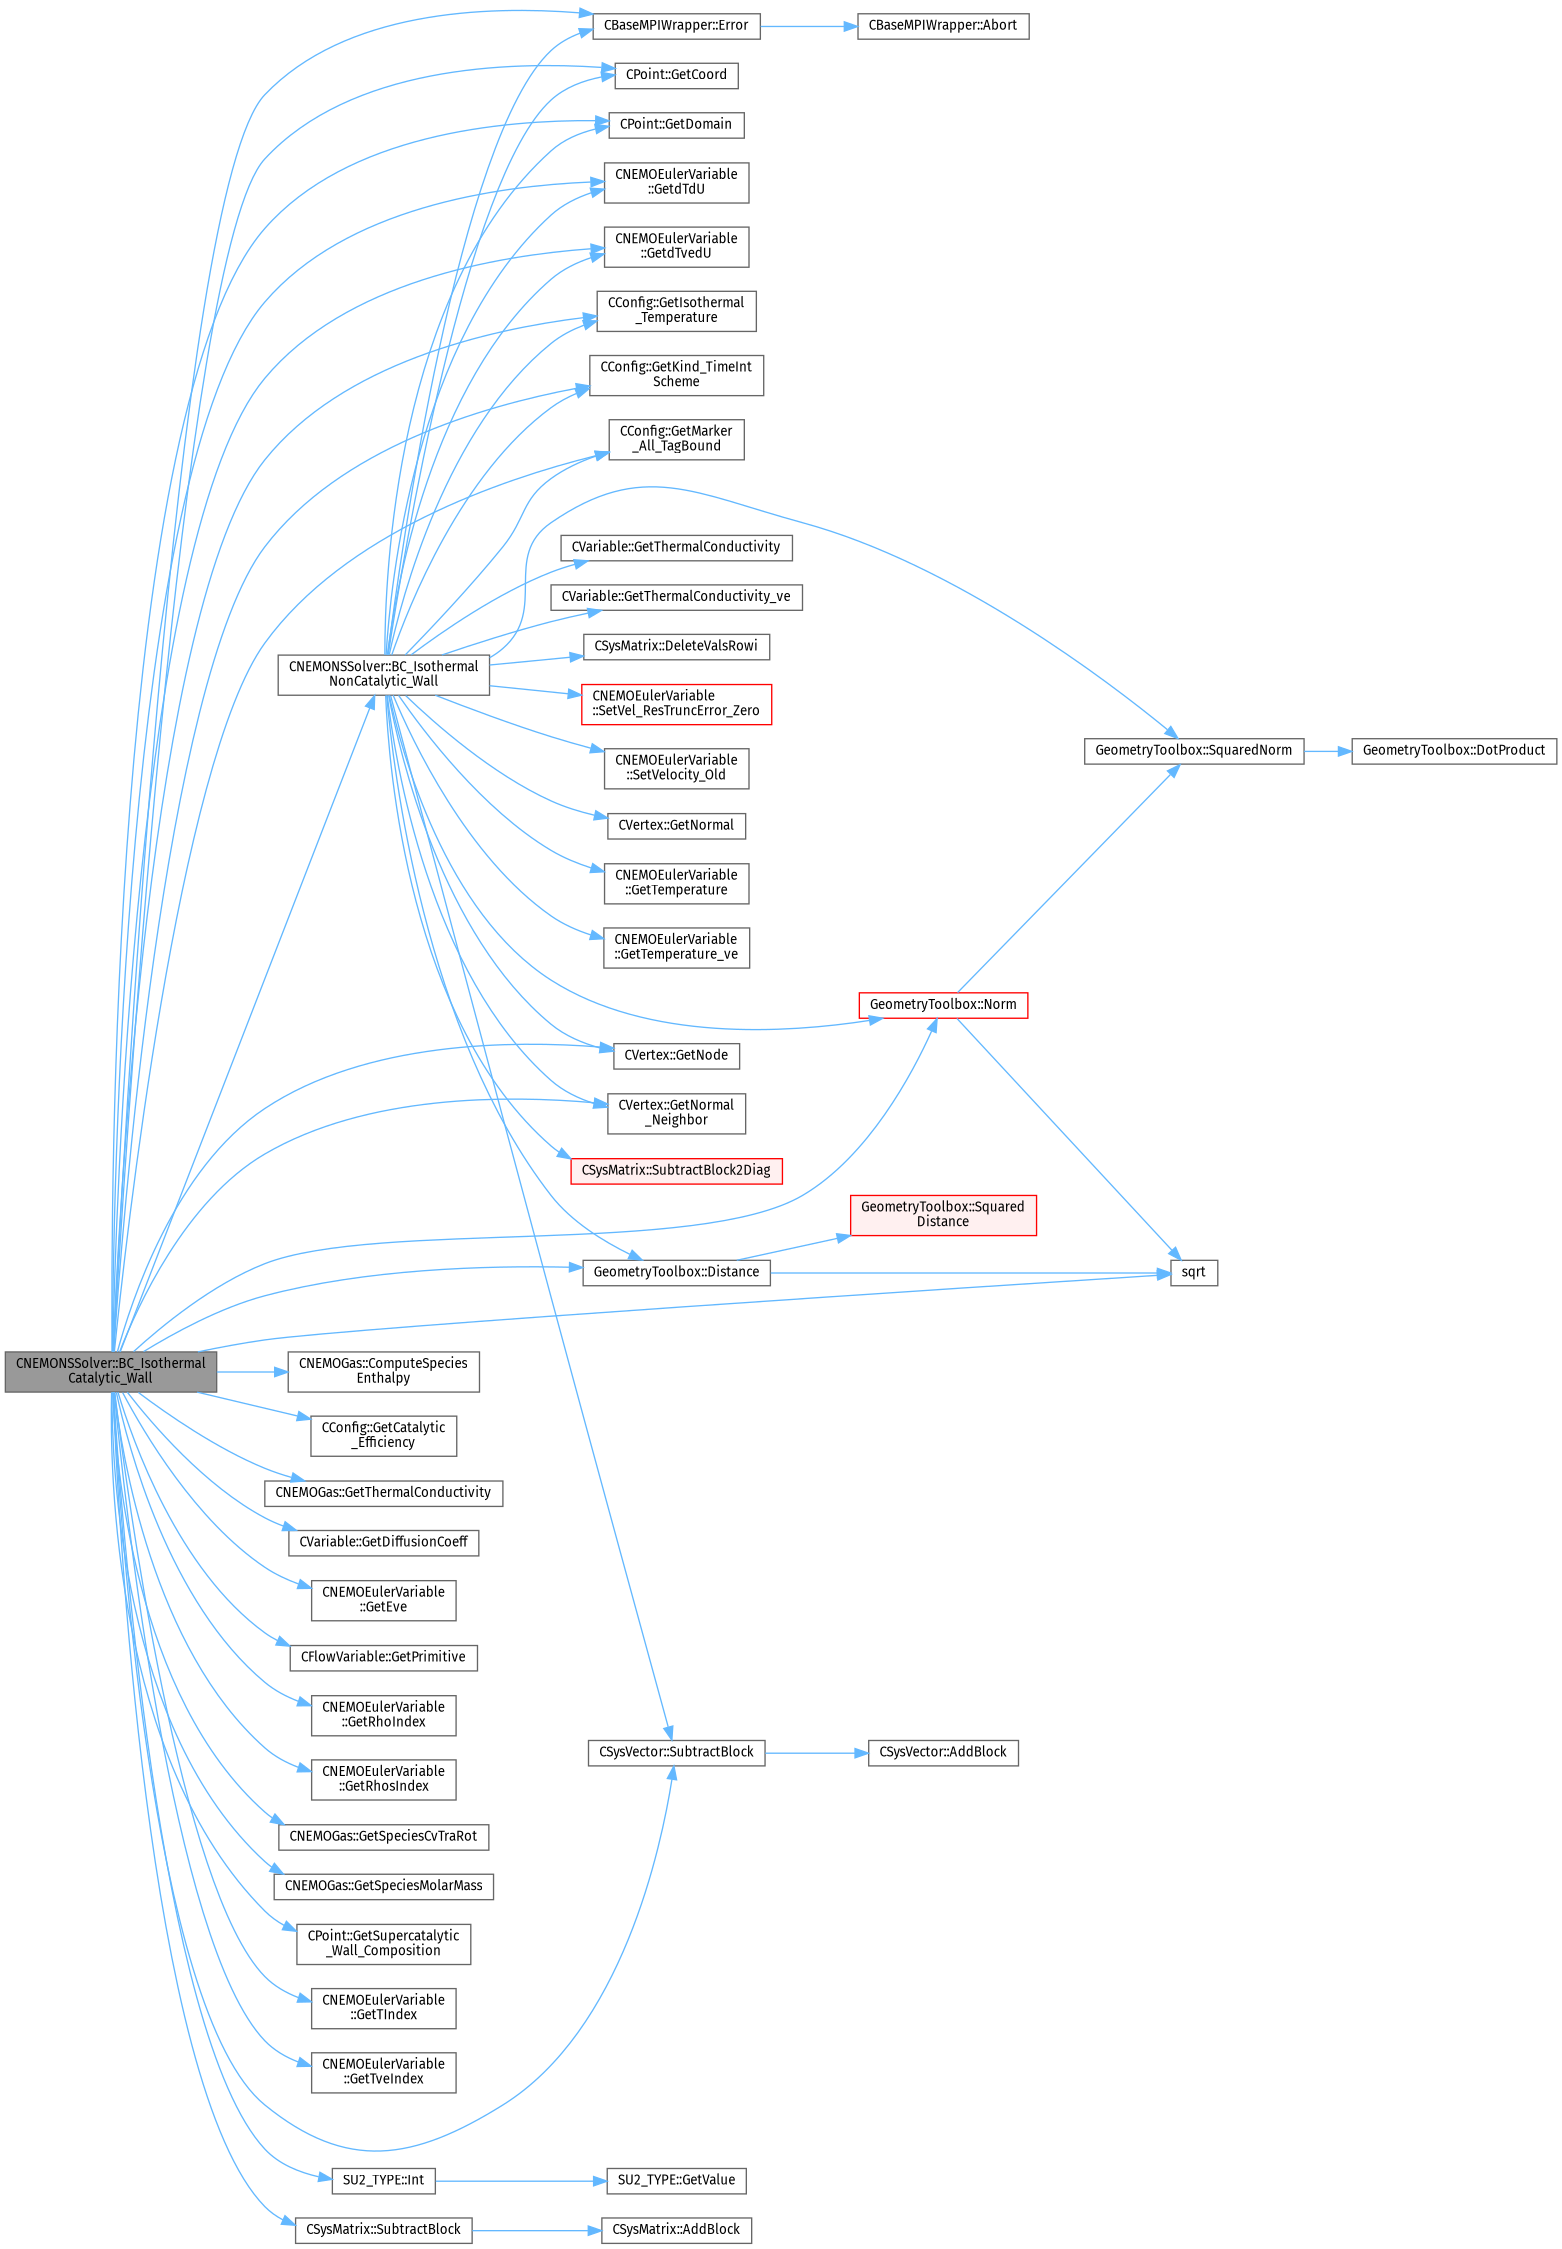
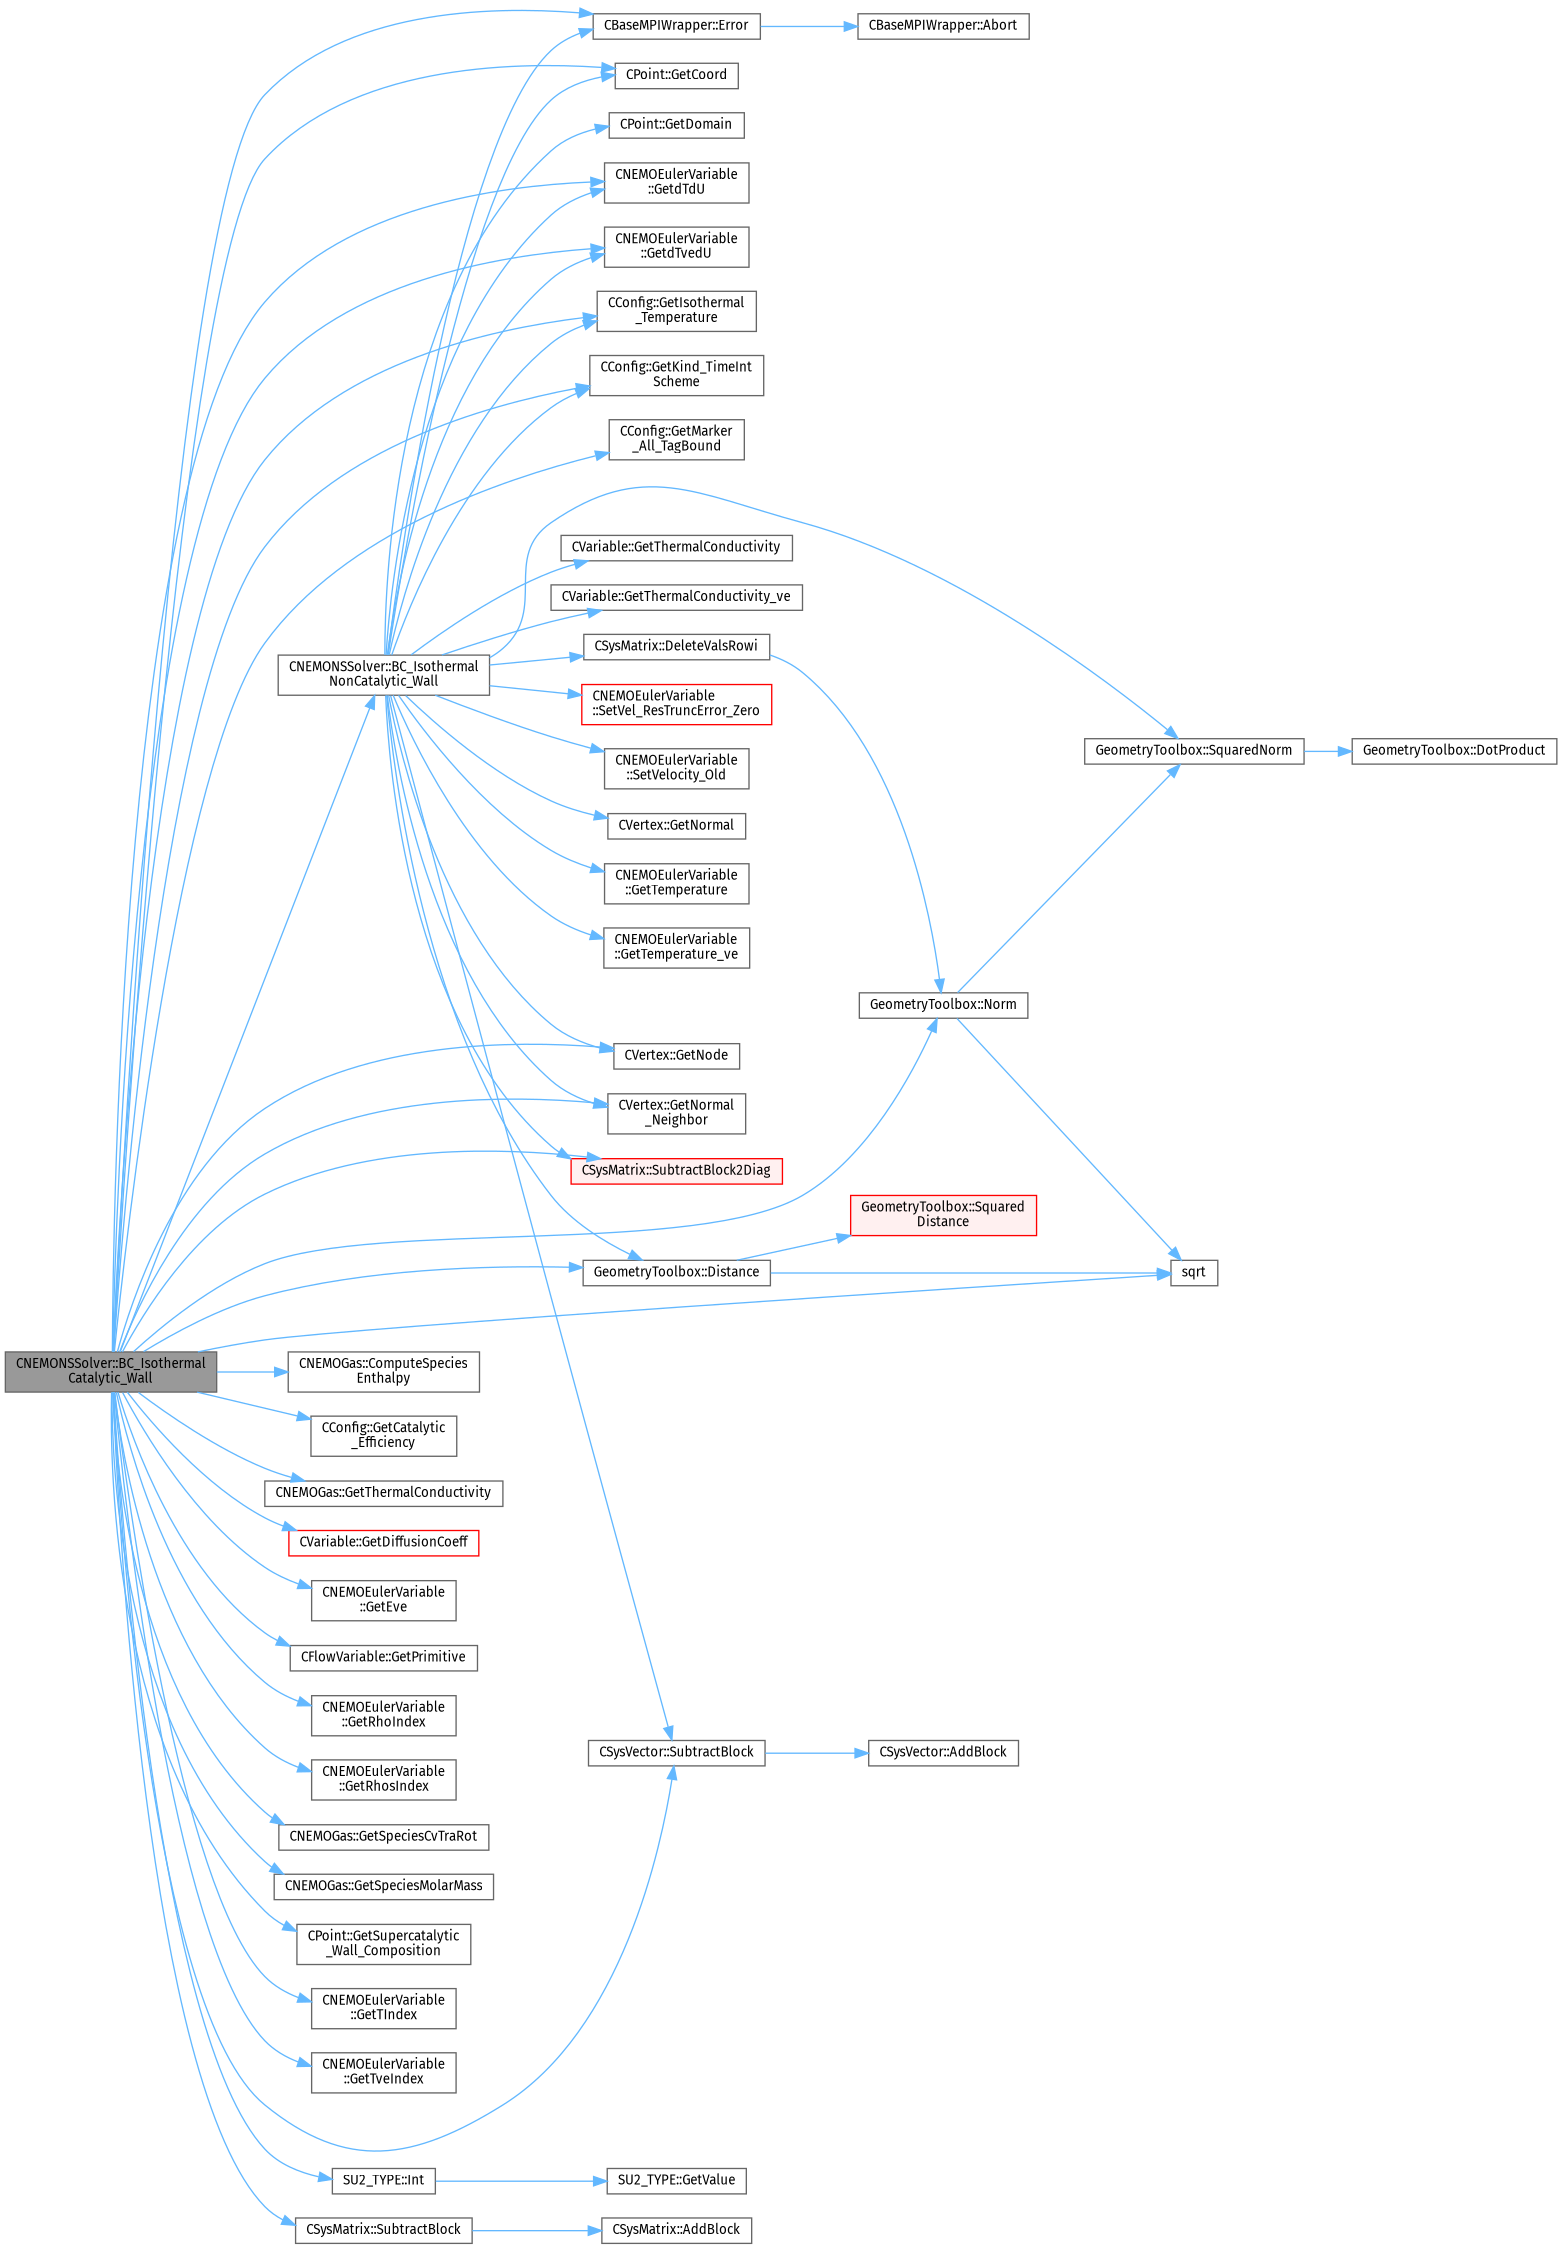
(499, 551) -> none
(152, 602) -> (317, 1174)
(548, 978) -> (890, 796)
(944, 1006) -> (944, 1006)
(384, 1543) -> (384, 1543)
